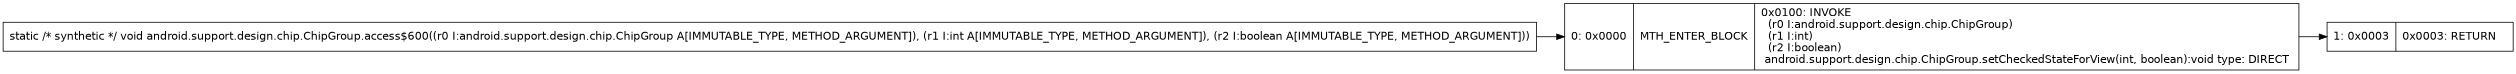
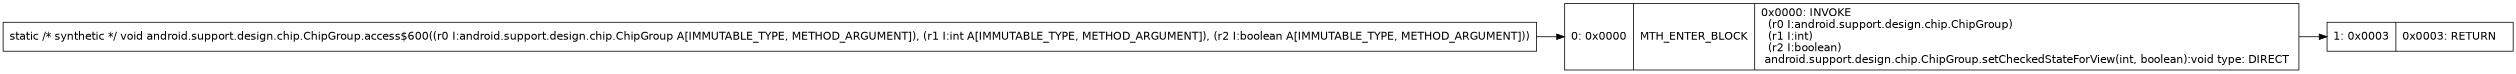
(1810, 13) -> (1810, 13)
